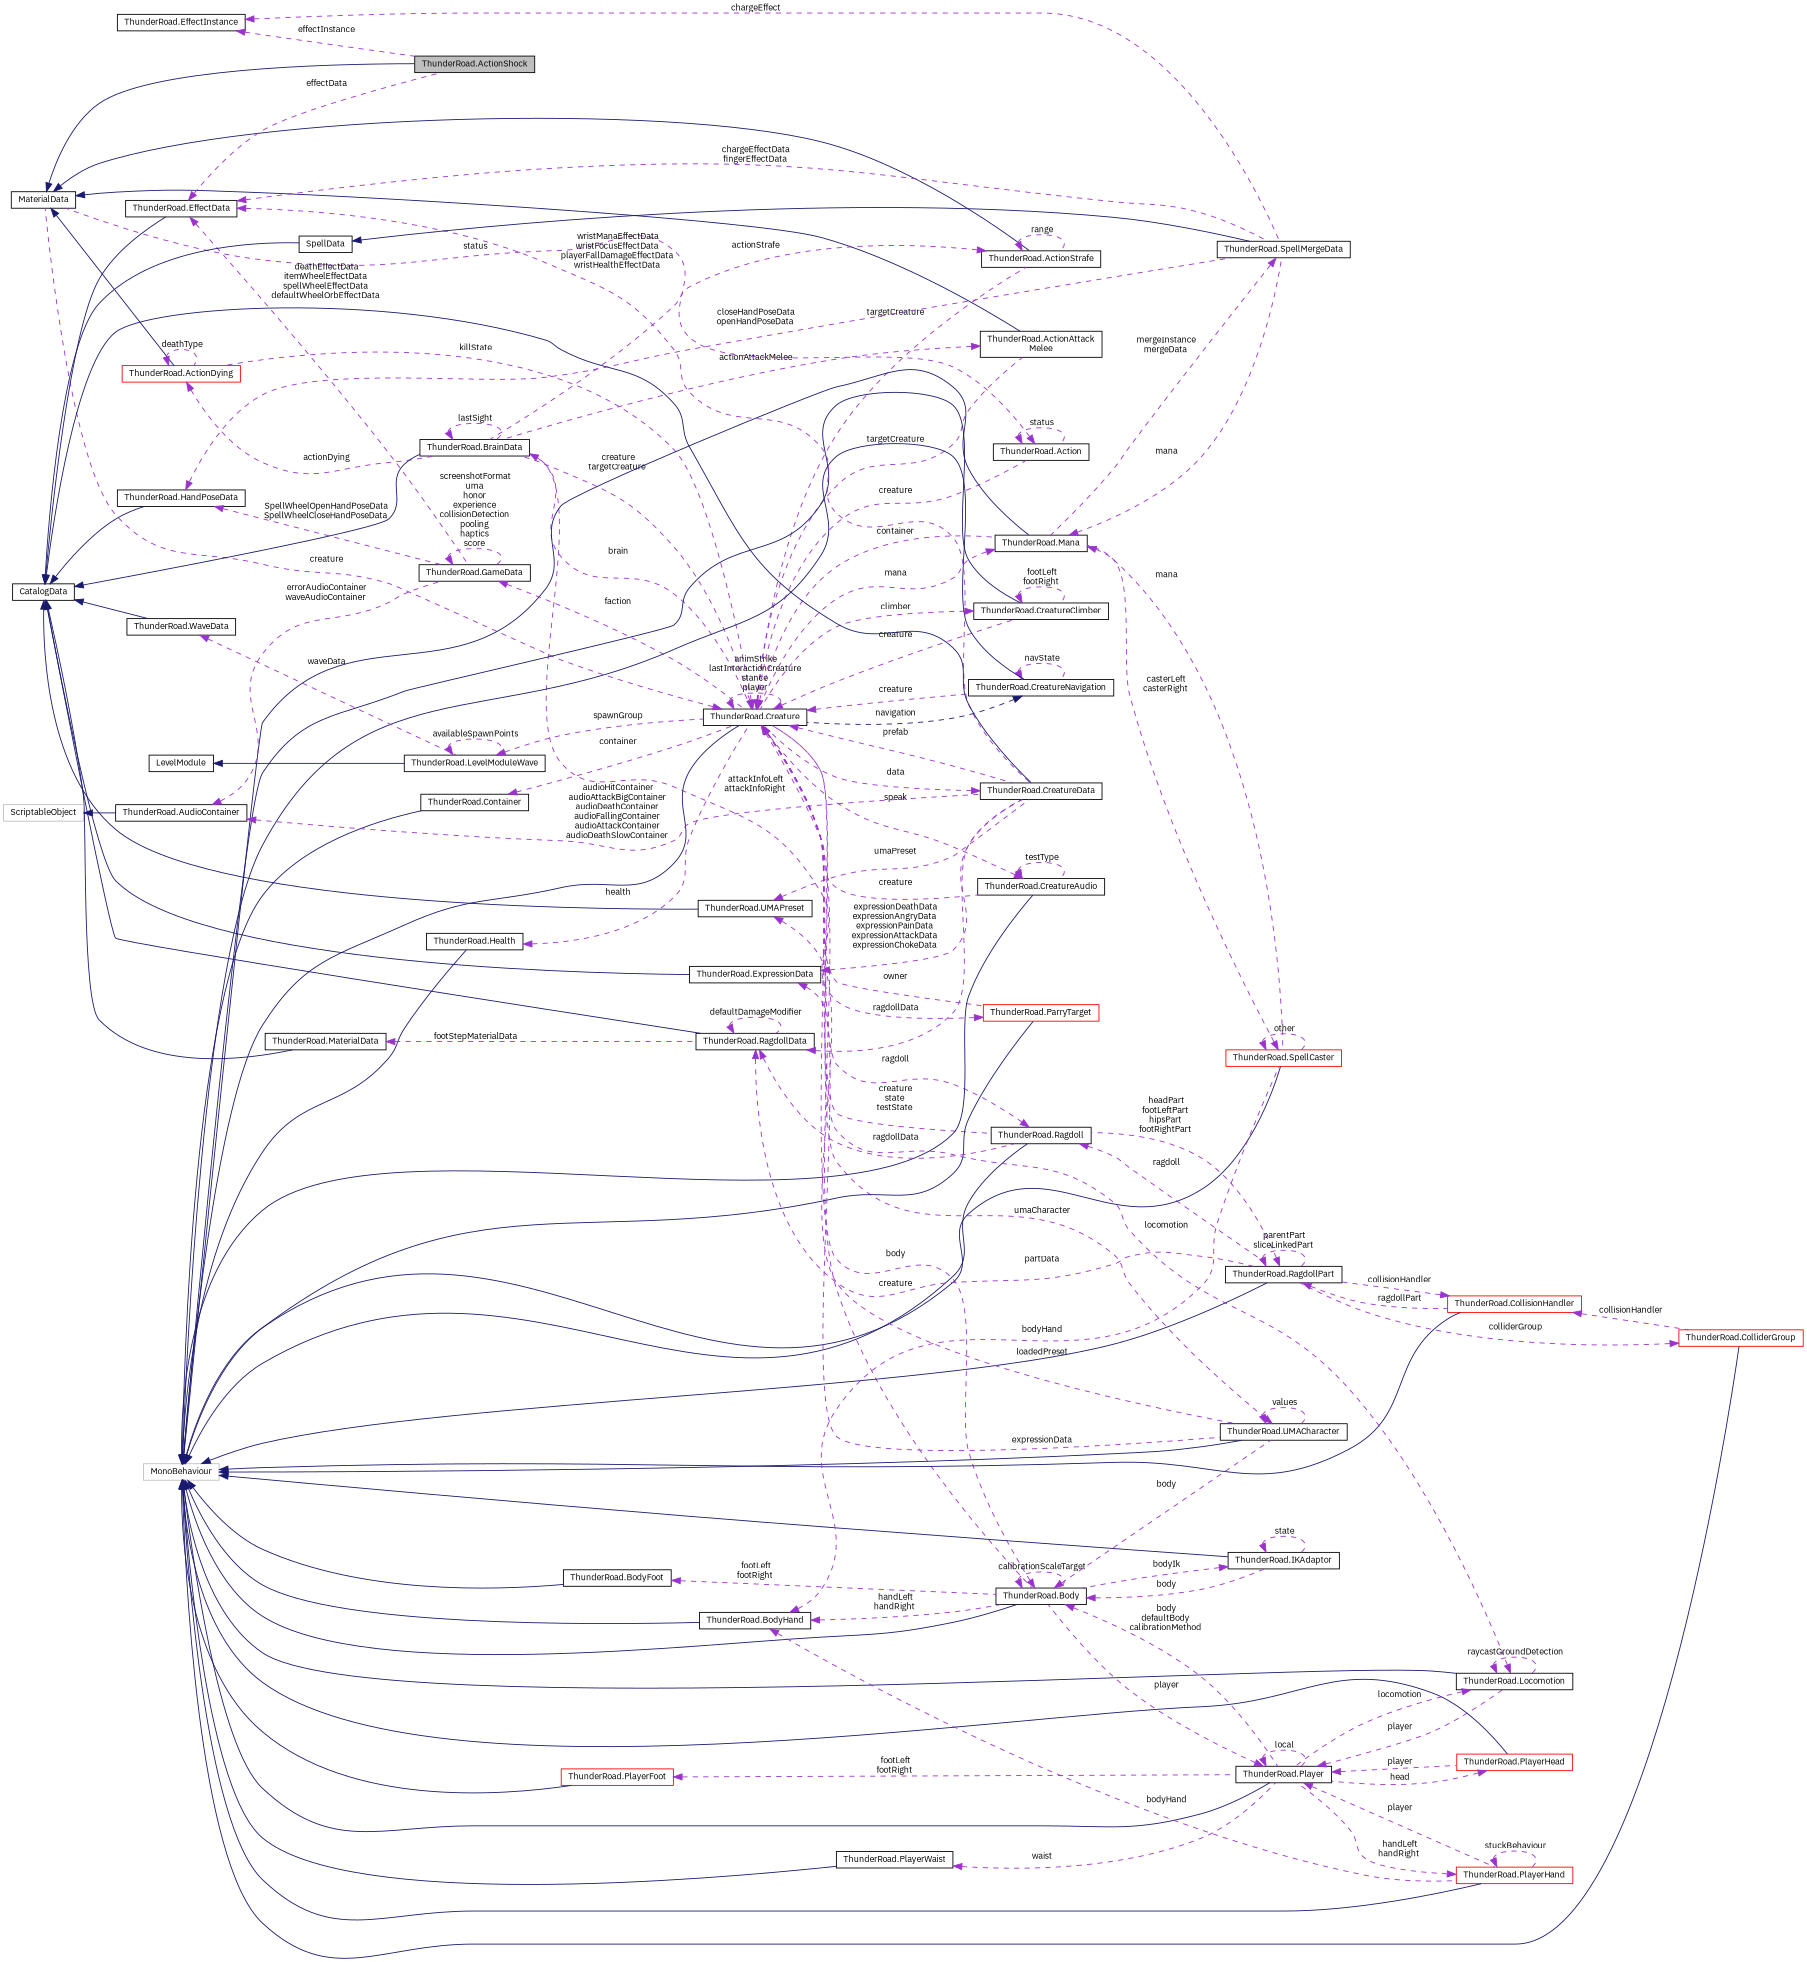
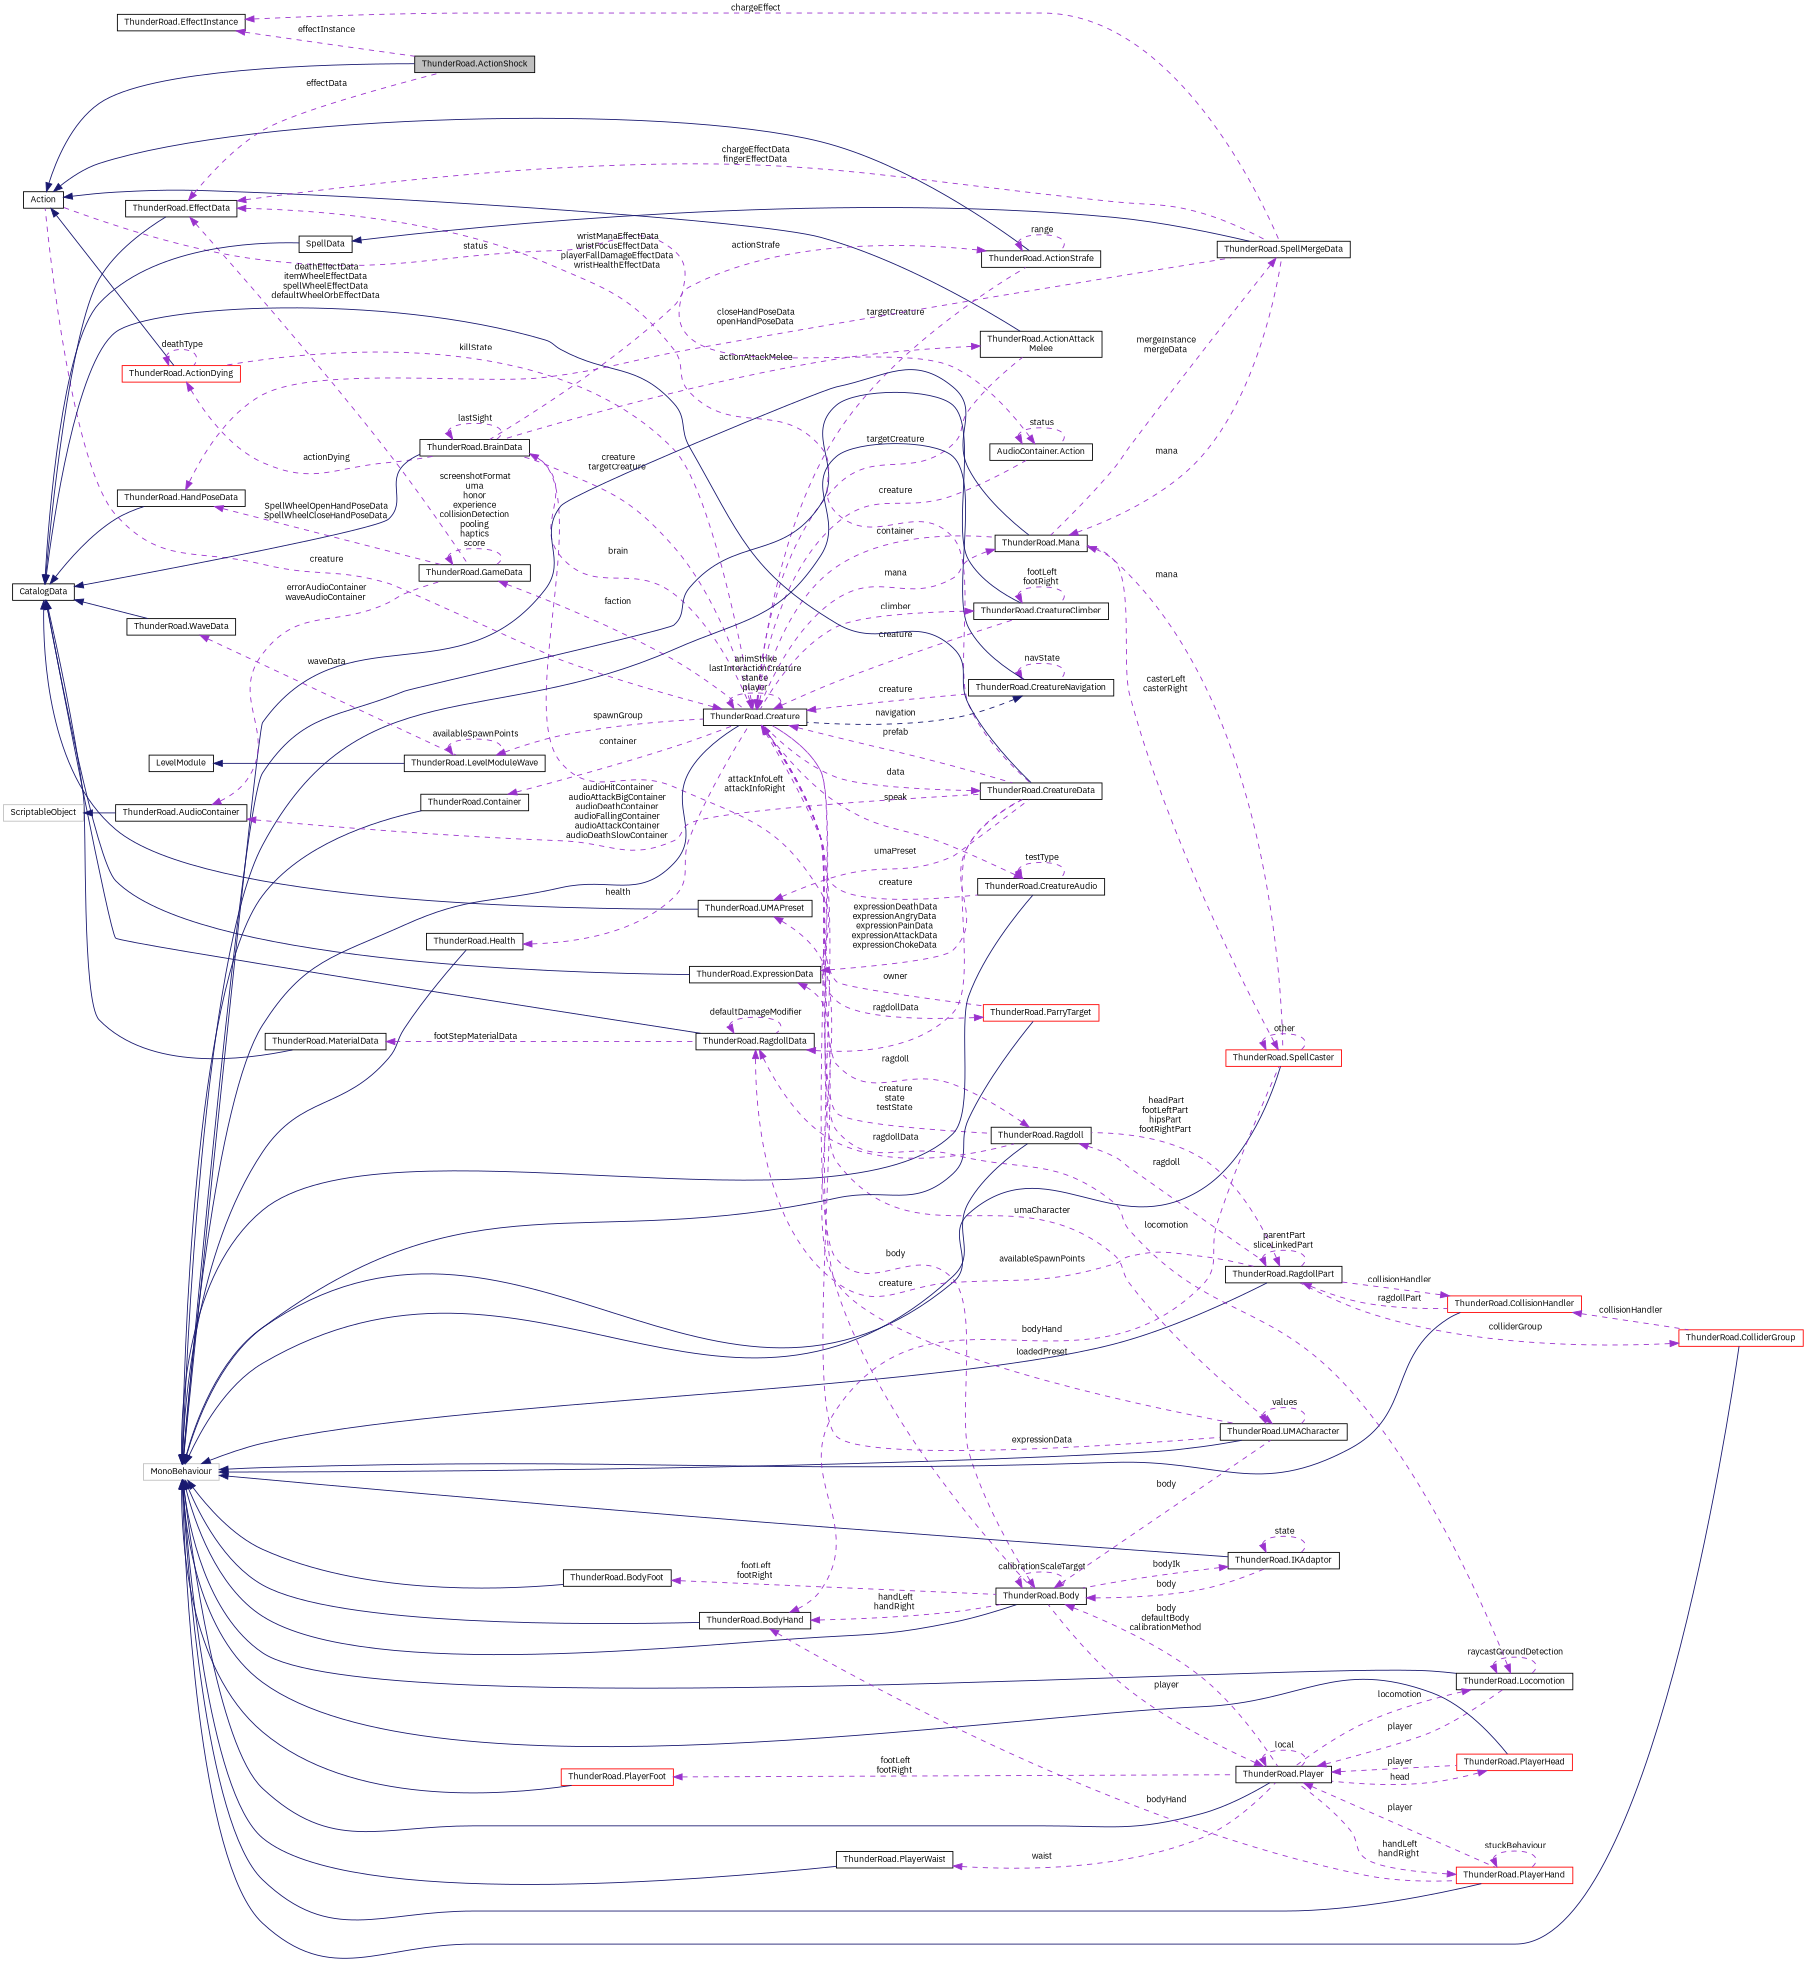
(43, 200) -> (43, 200)
(1041, 452) -> (1041, 452)
(1041, 1259) -> (1041, 1259)
